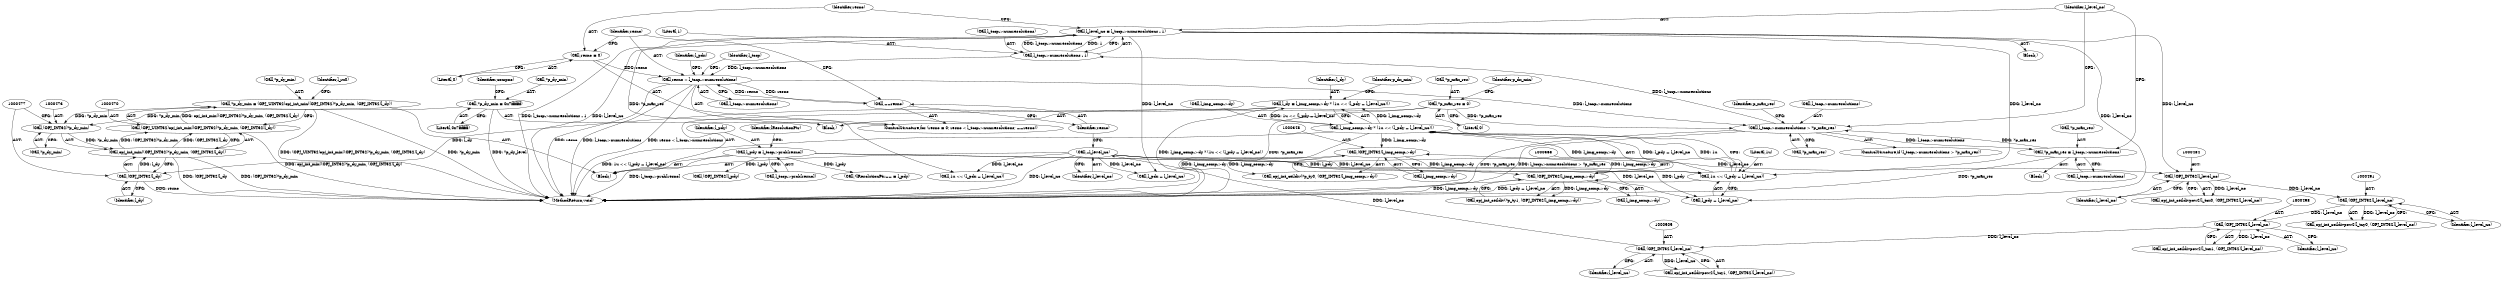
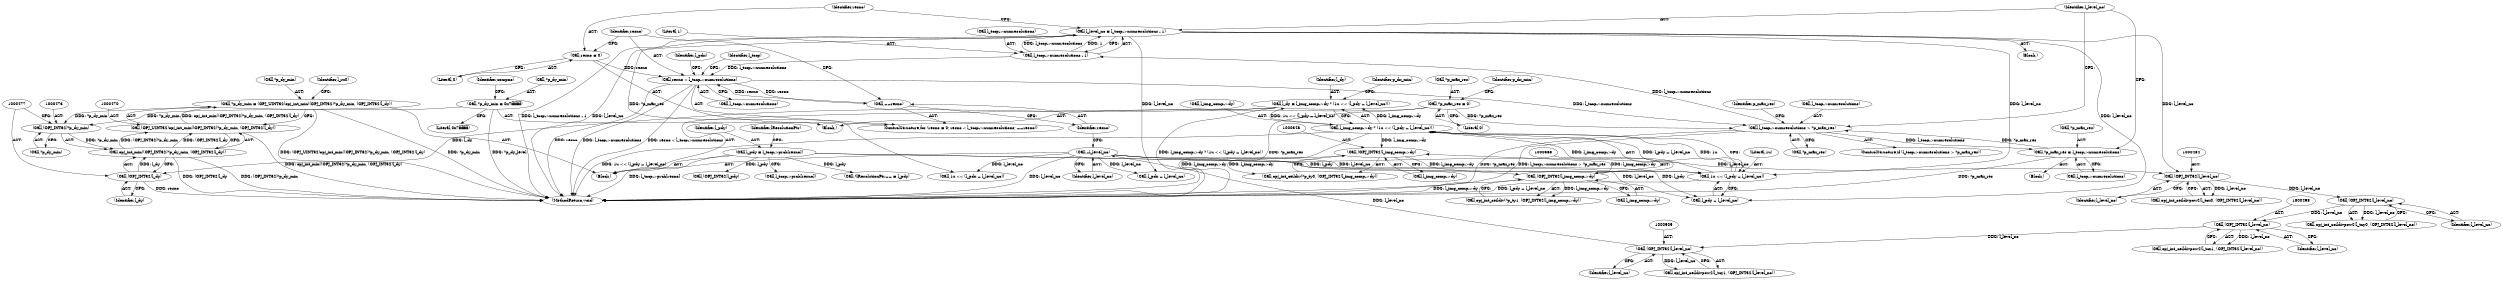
(459, 114) -> none
(784, 165) -> none
(2366, 177) -> none
